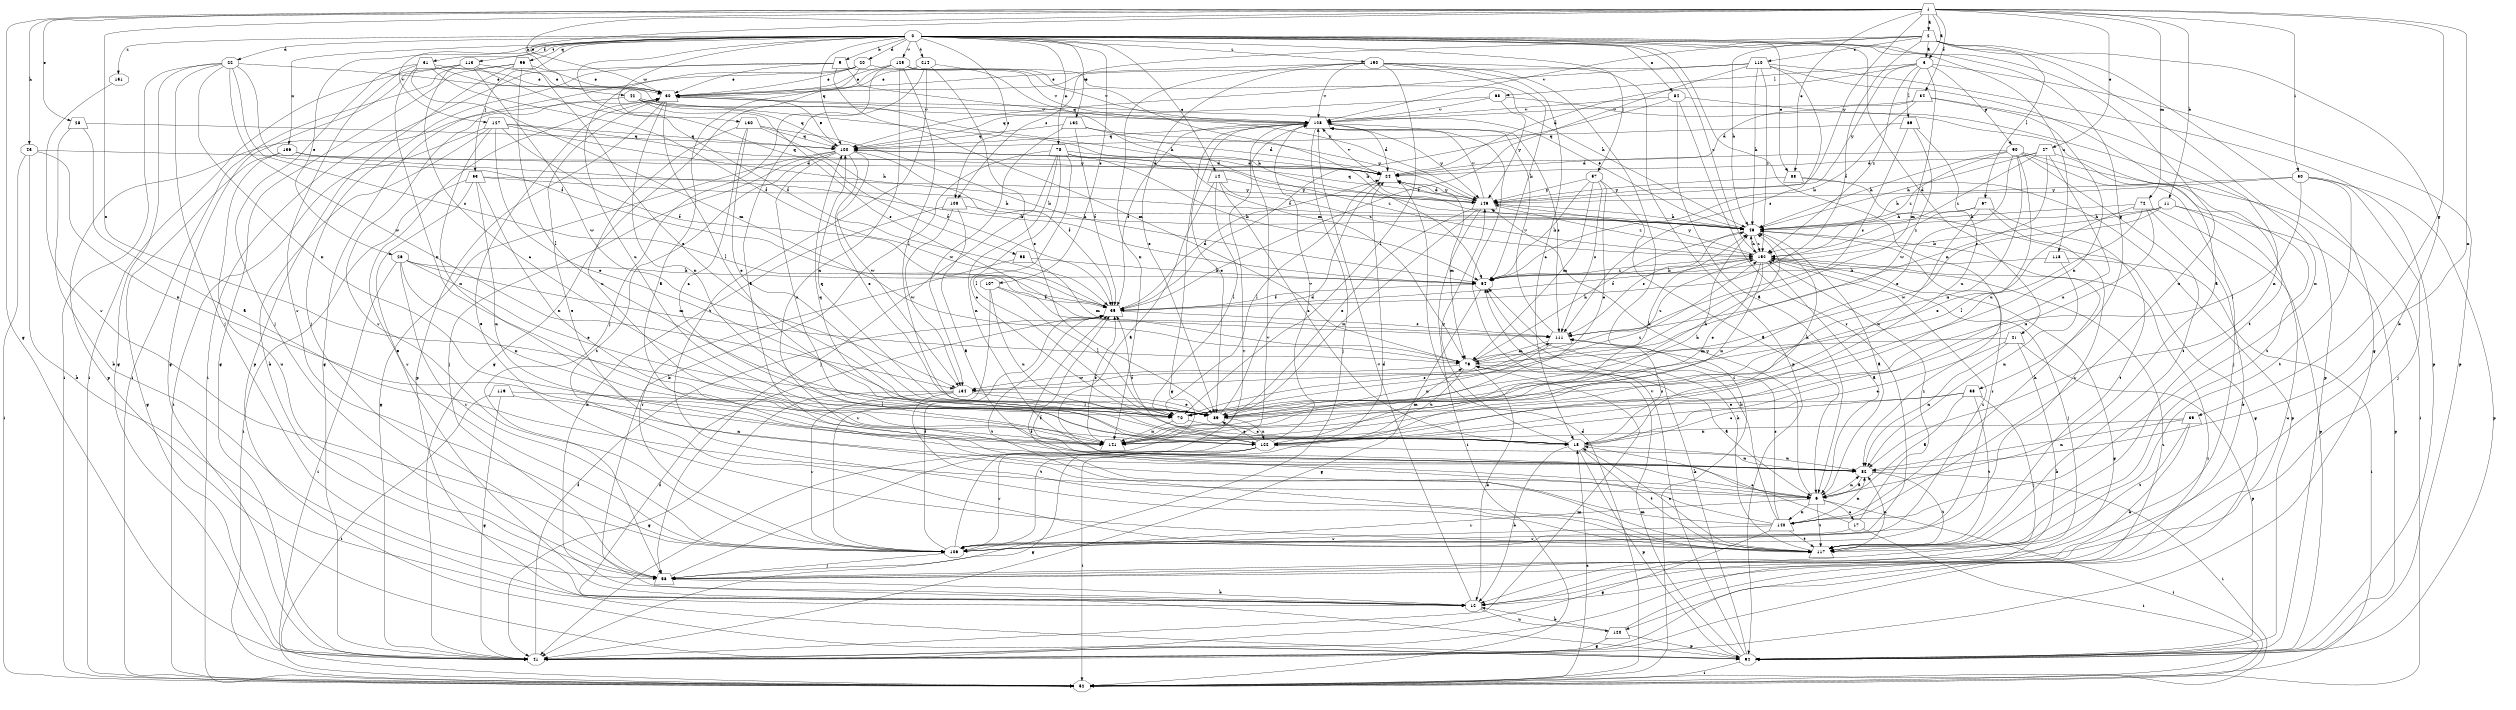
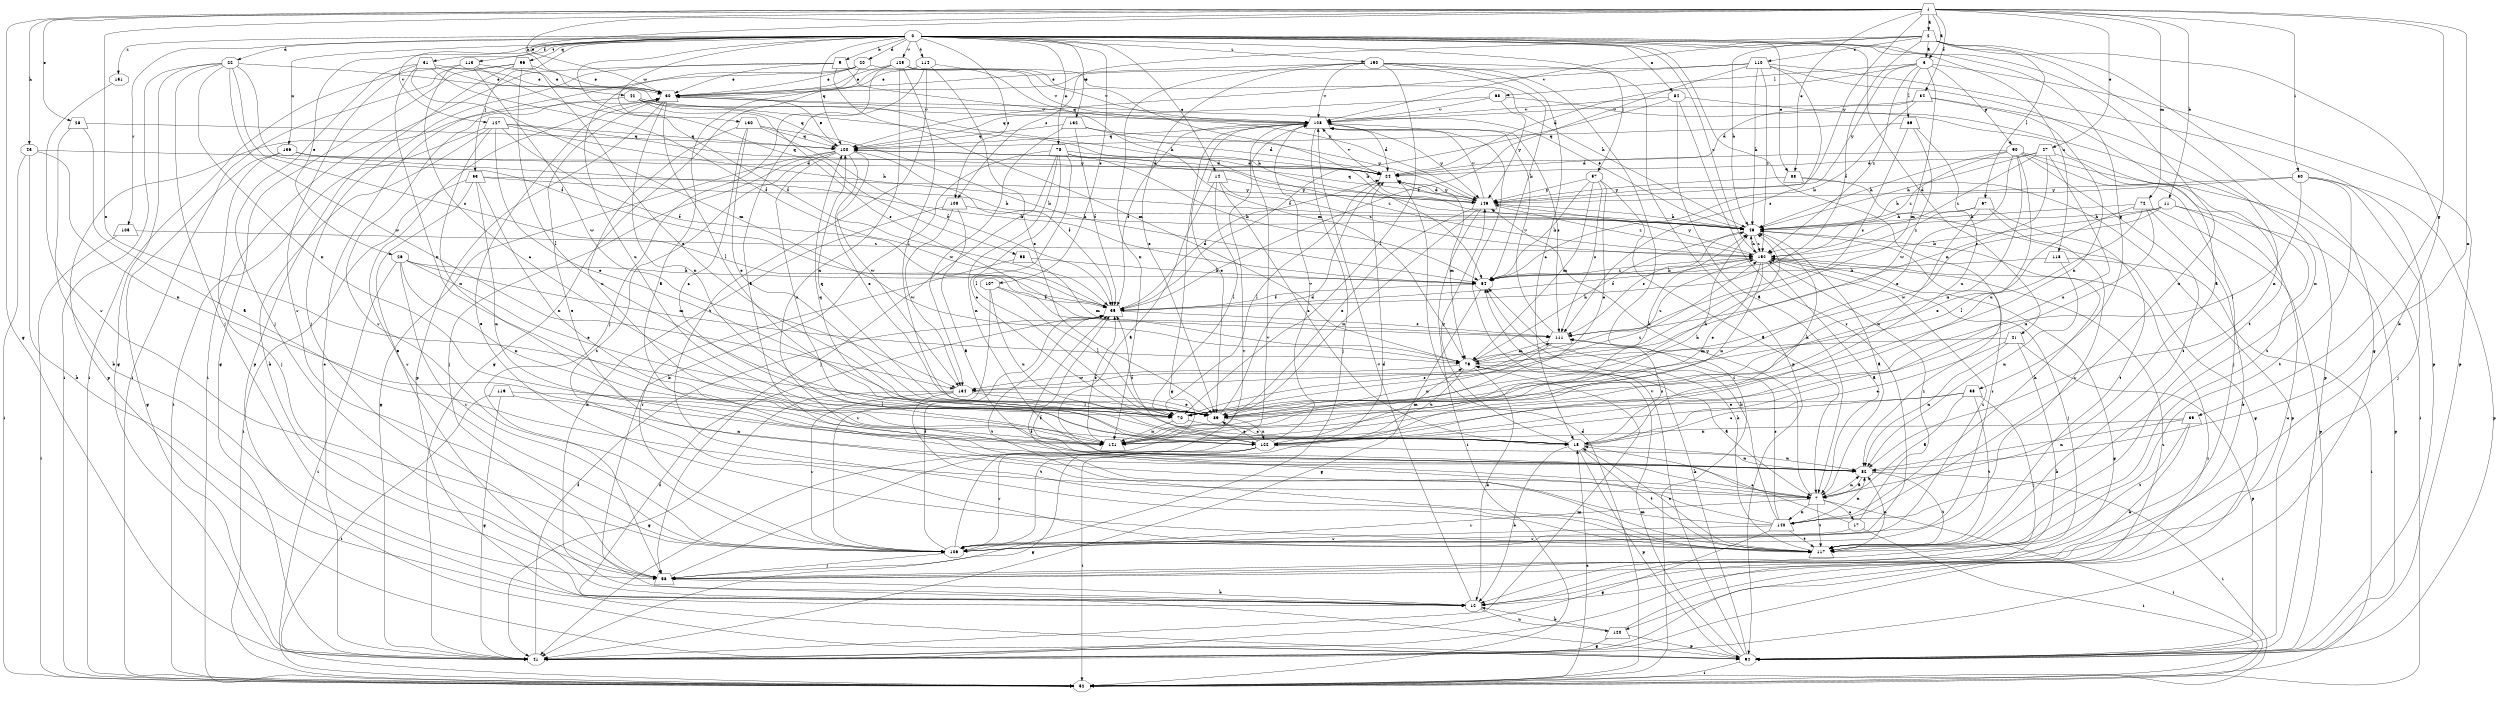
(926, 63) -> (926, 63)
none -> (126, 230)
(282, 364) -> (282, 364)
(325, 364) -> (325, 364)
(171, 401) -> none
(1817, 499) -> (1817, 499)
